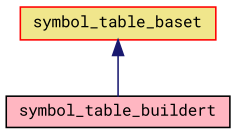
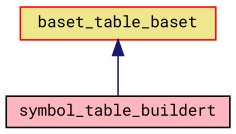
(118, 23) -> (118, 23)
